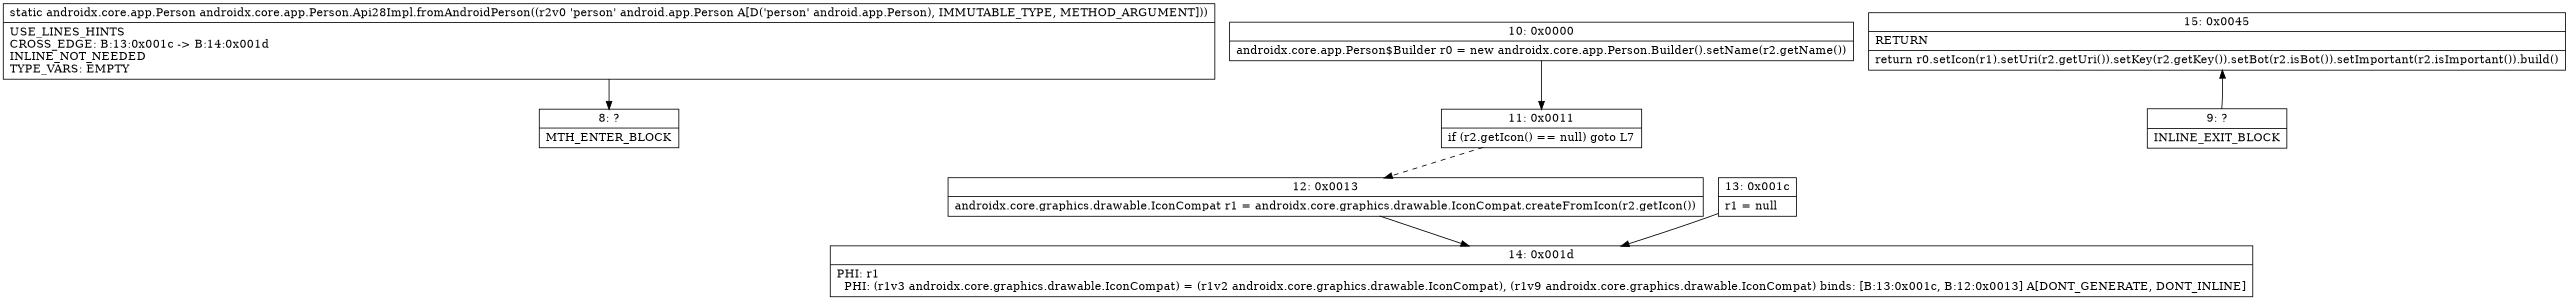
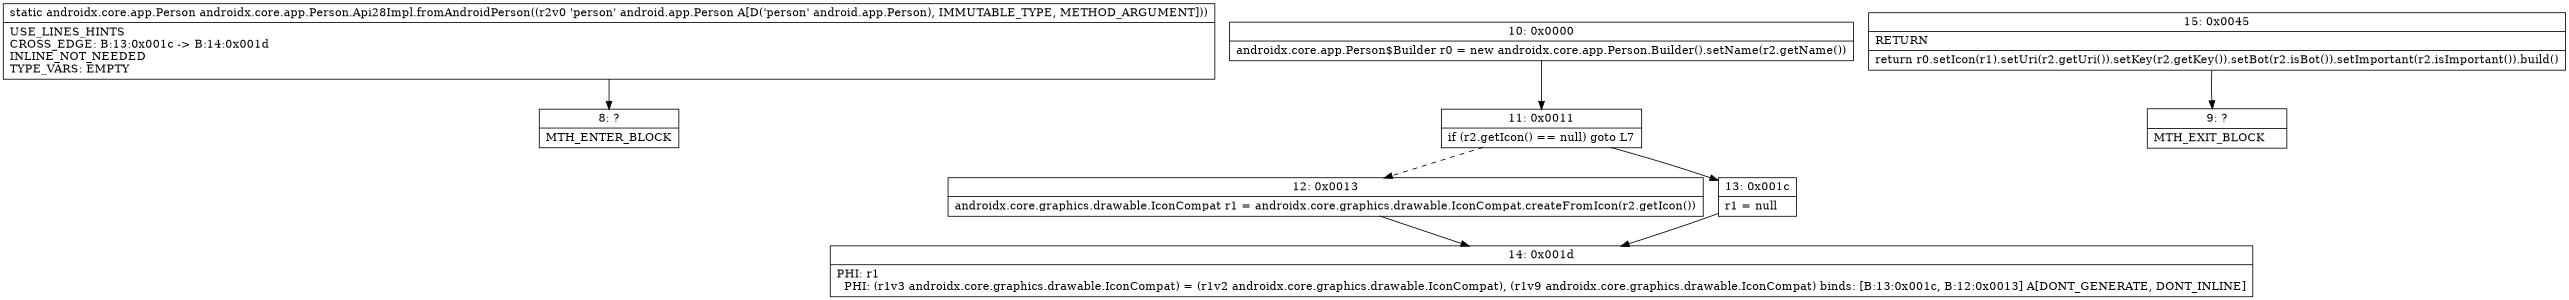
(2223, 94) -> (2212, 85)
(2217, 138) -> (2210, 138)
none -> (1660, 162)
